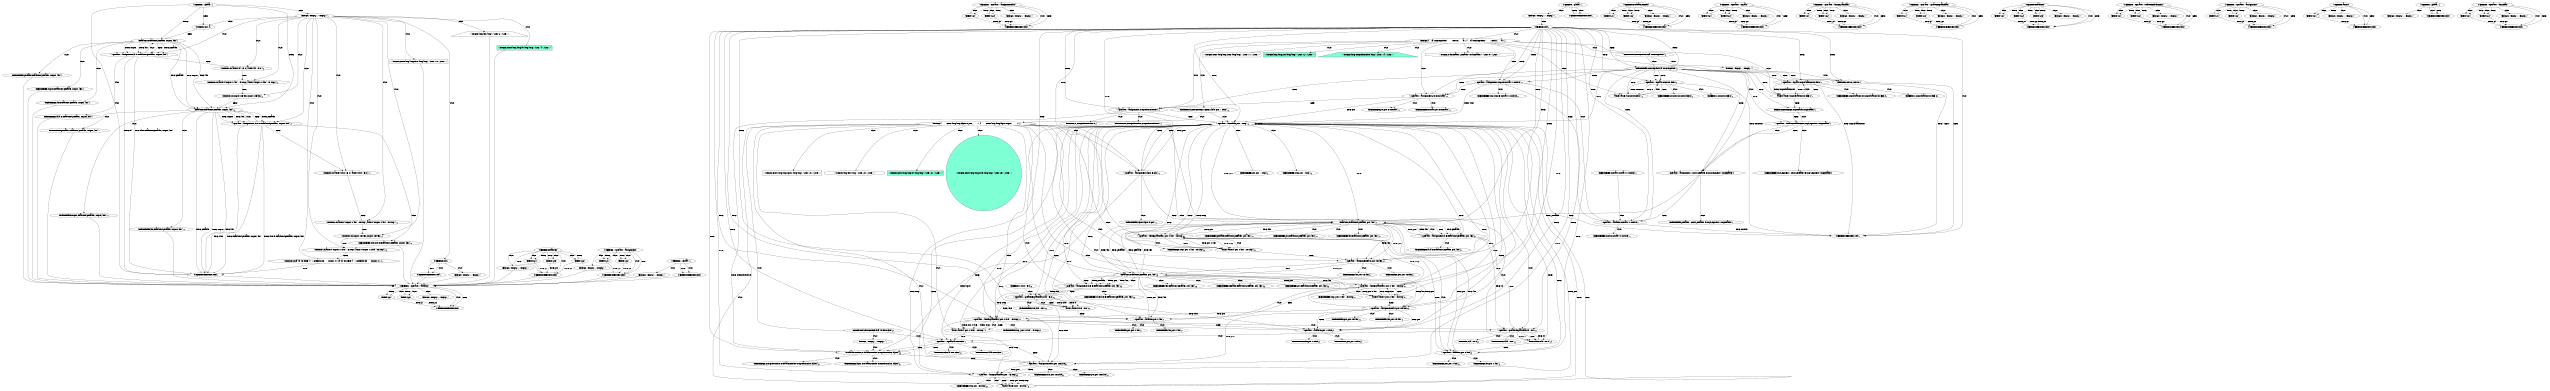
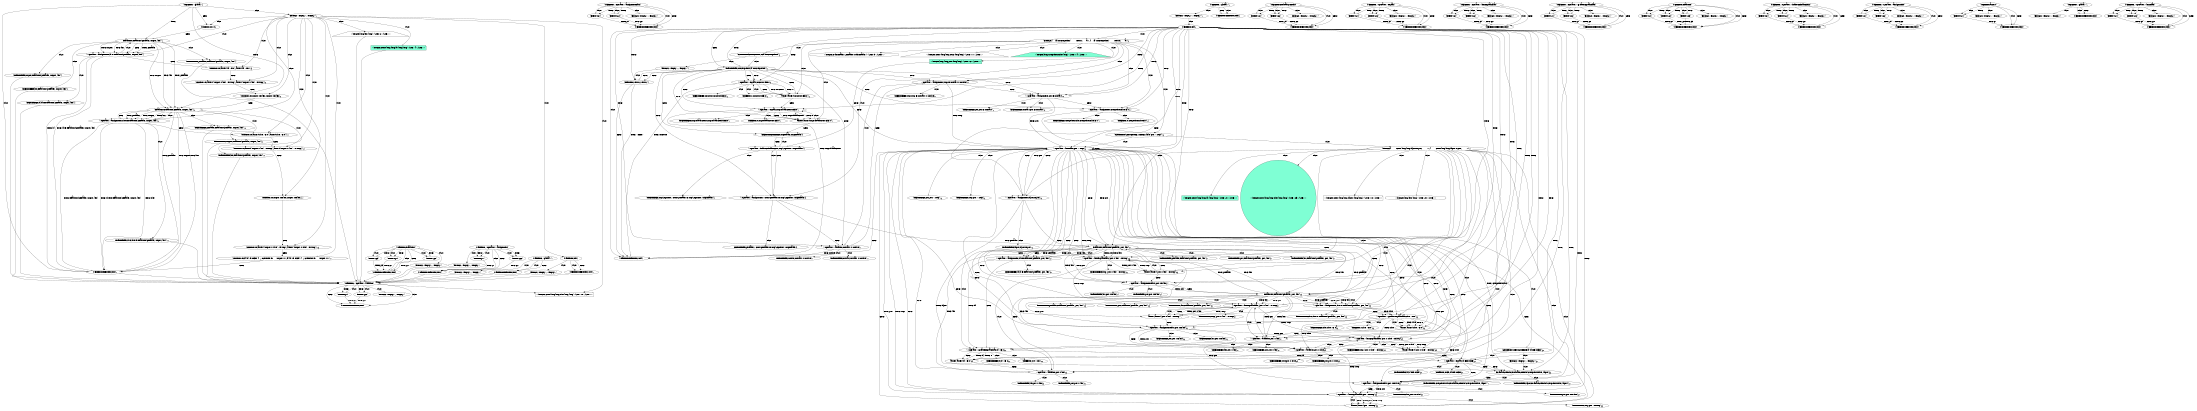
(1232, 55) -> (955, 55)
(1745, 77) -> (854, 98)
none -> (787, 103)
(424, 175) -> (456, 289)
(1619, 197) -> (847, 252)
(1027, 291) -> (1377, 321)
(1221, 336) -> (1301, 356)
